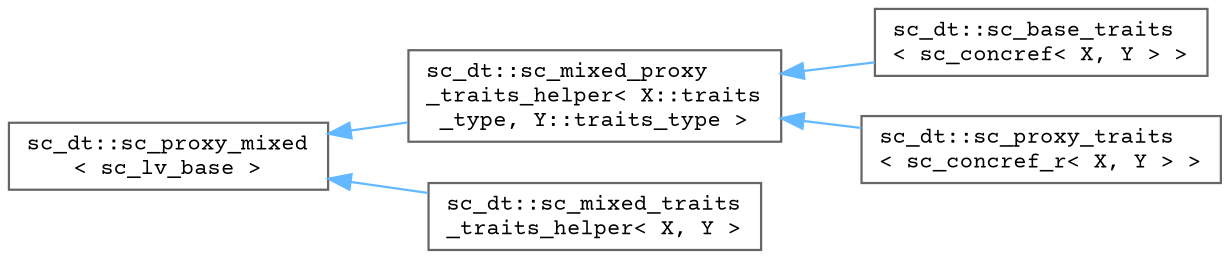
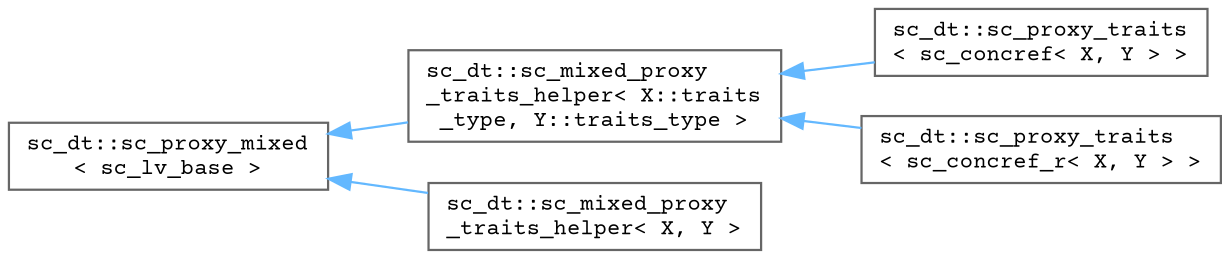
(1041, 42) -> (1041, 42)
(595, 216) -> (595, 216)
